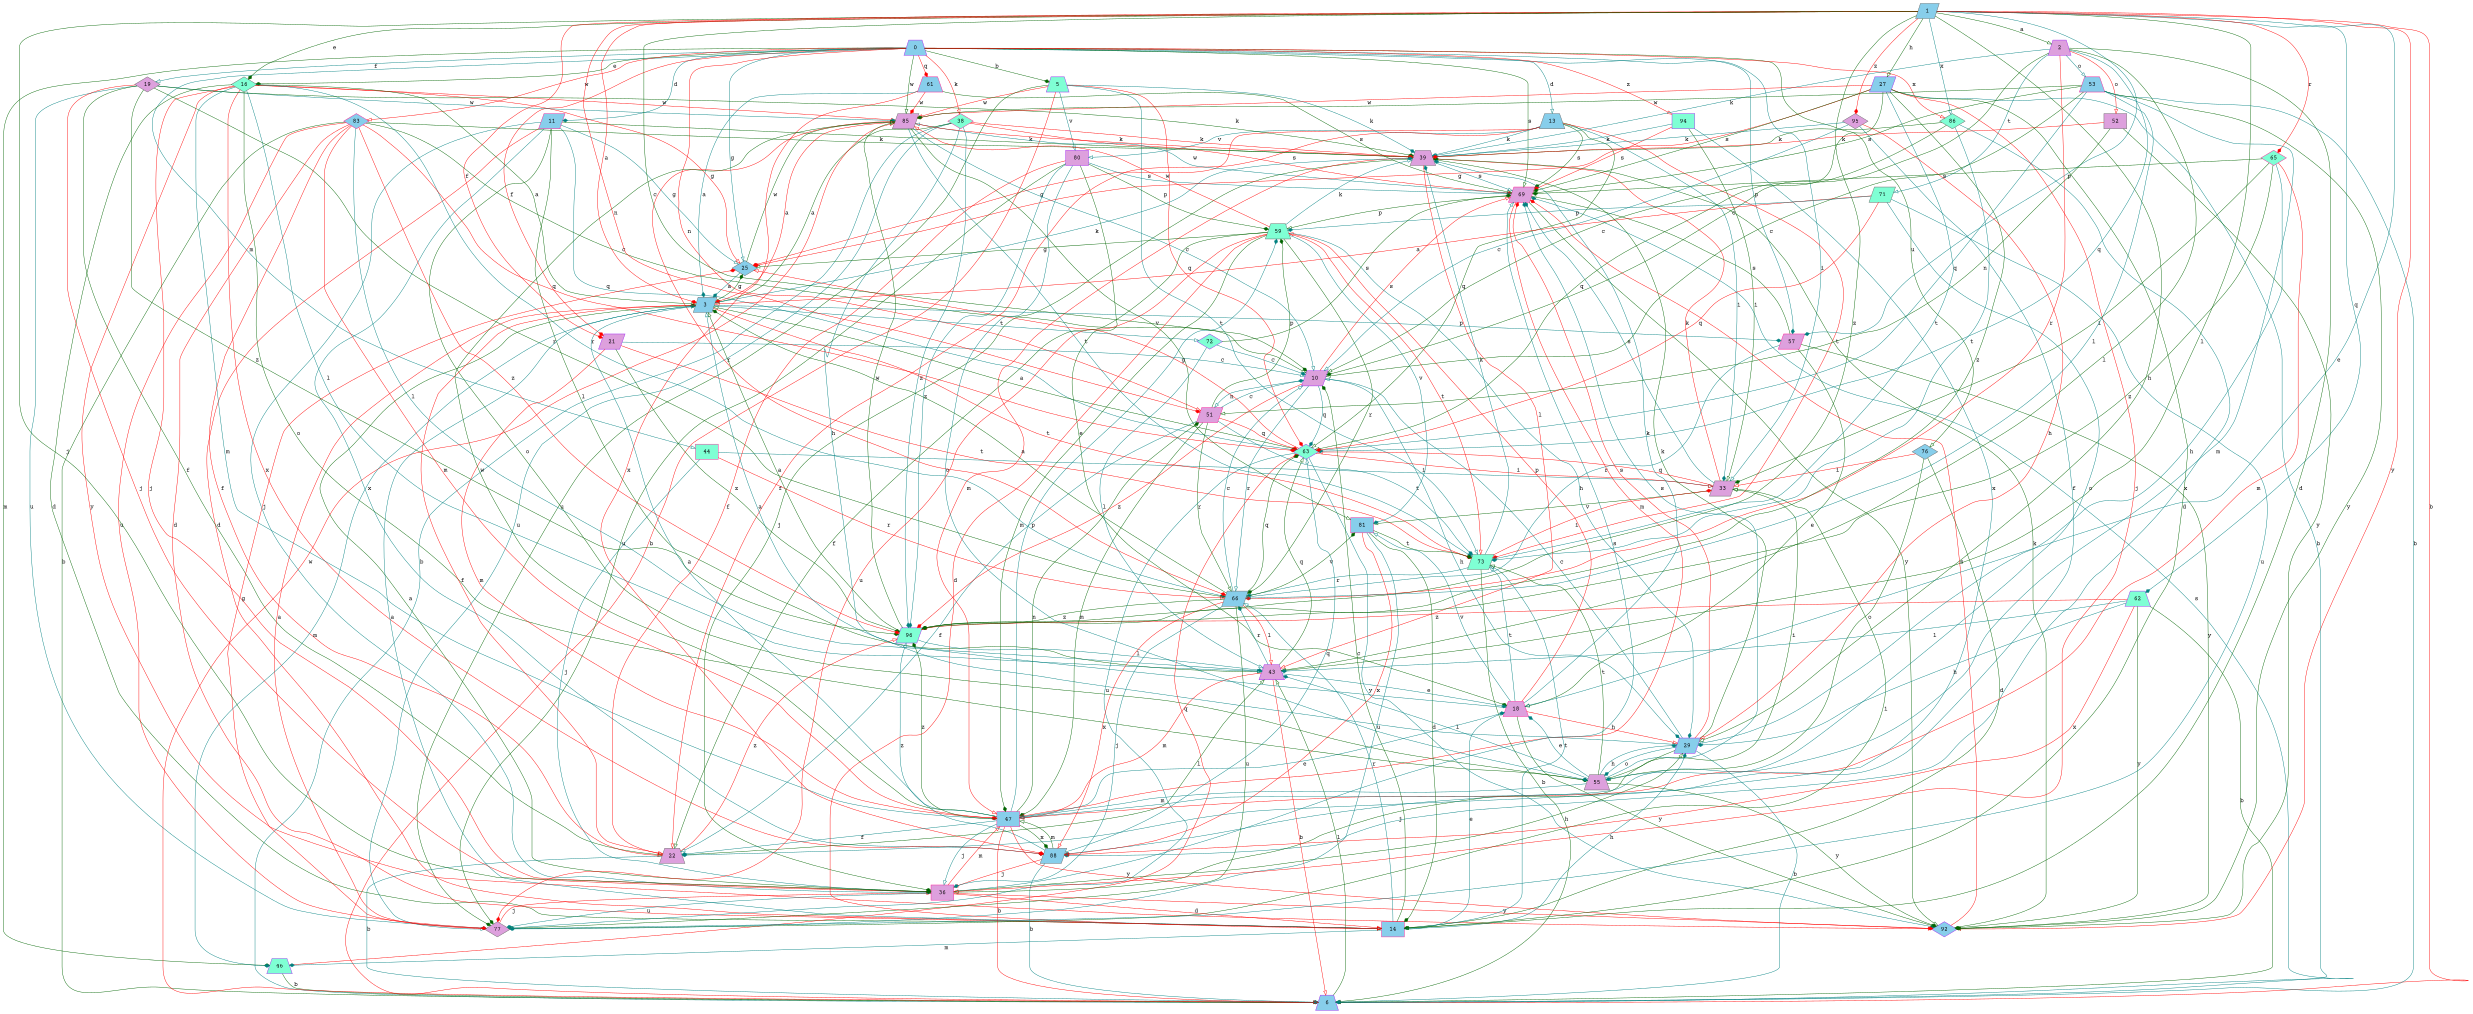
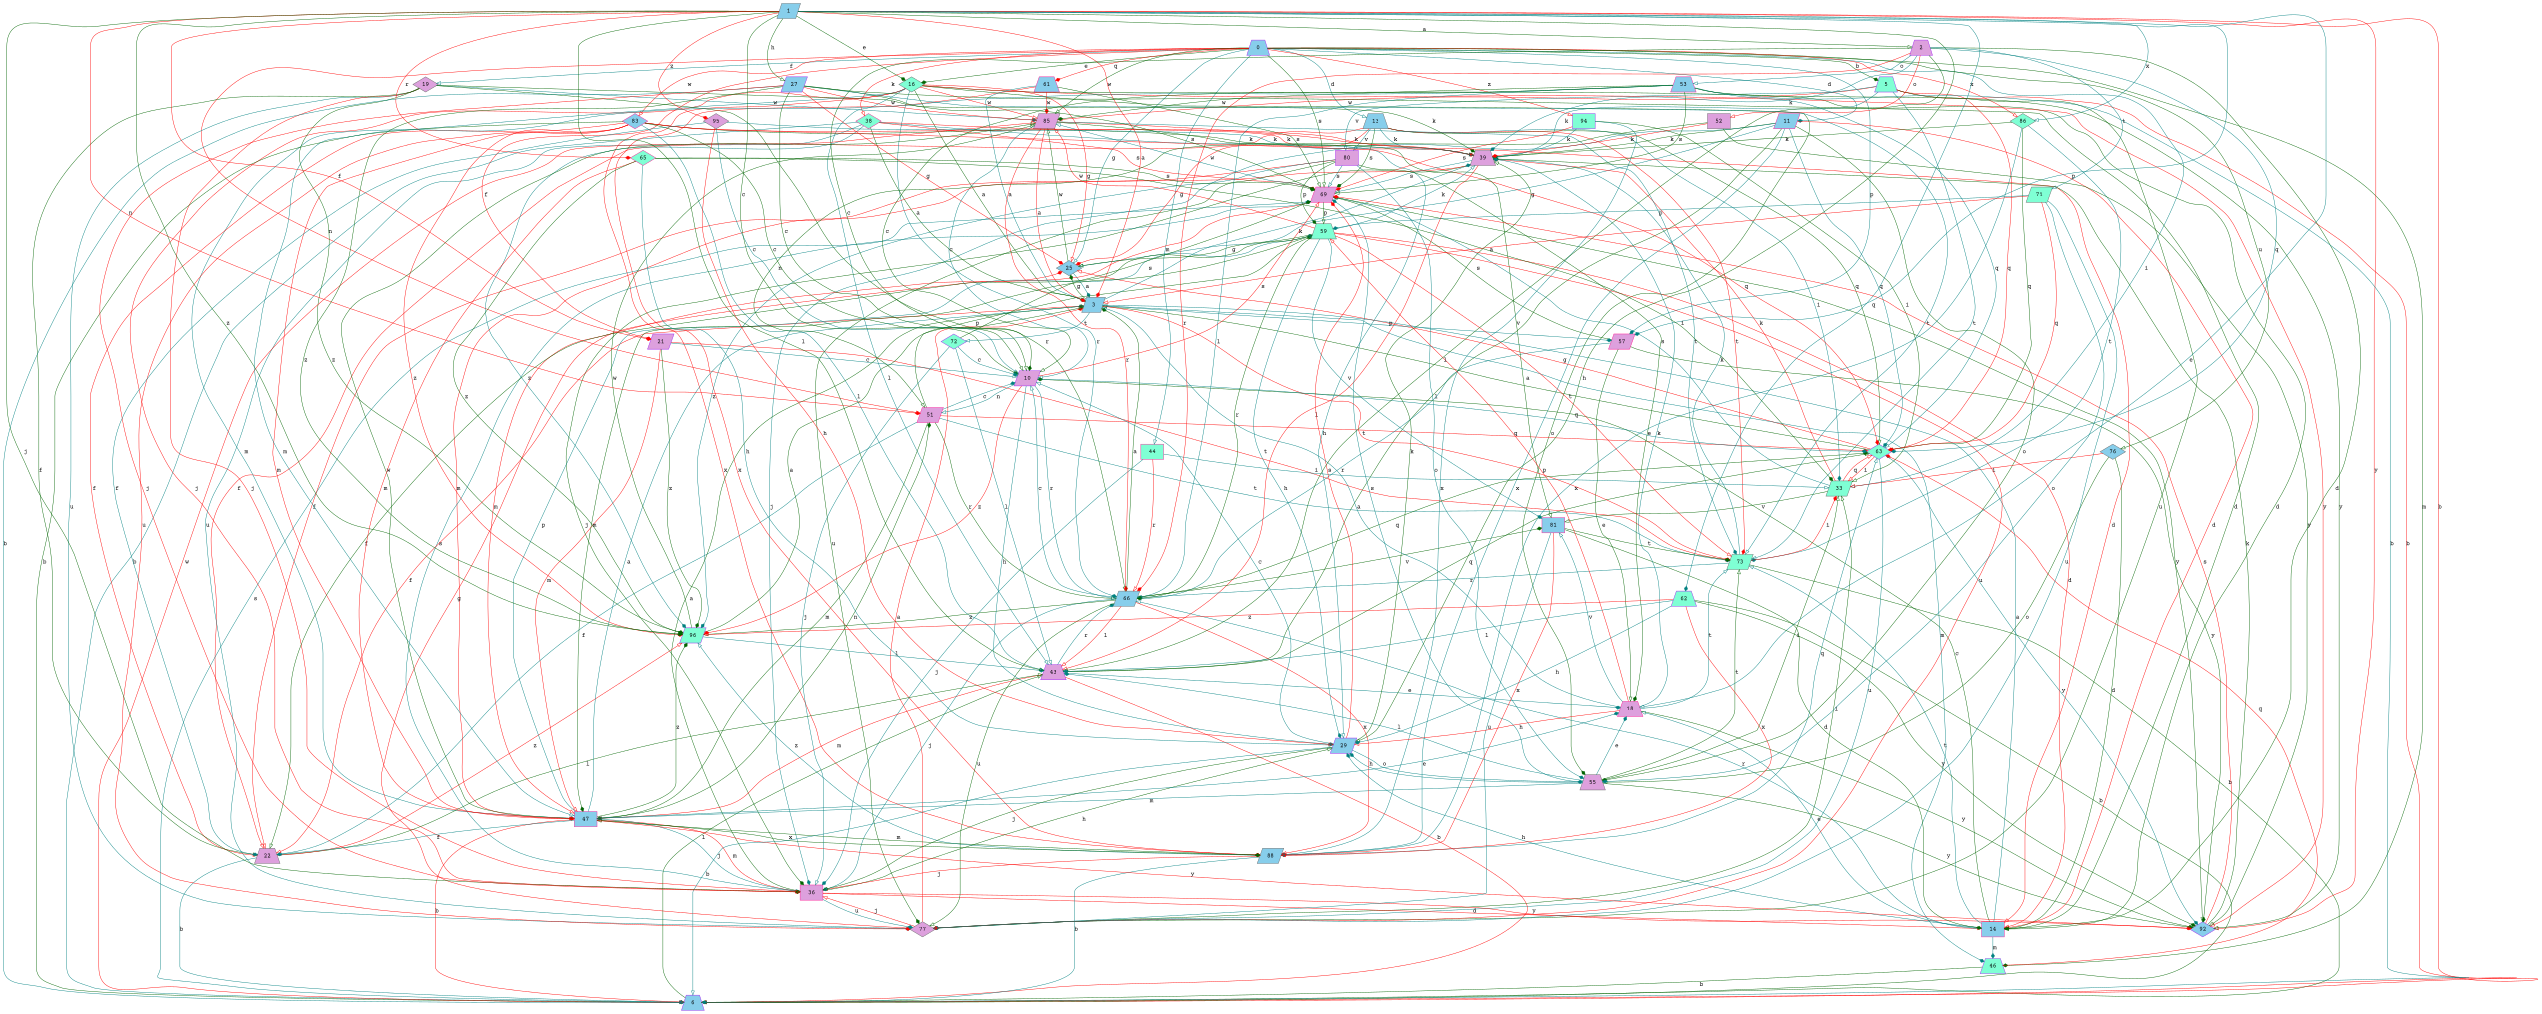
(1723, 489) -> (1839, 489)
none -> (804, 609)
